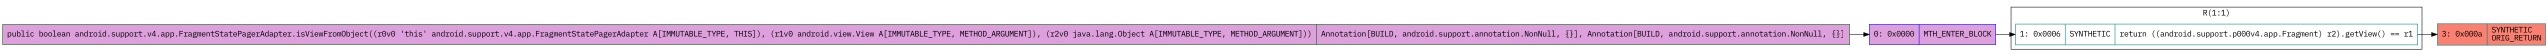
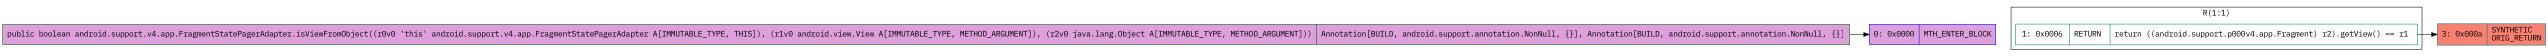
(2003, 34) -> none
(2090, 34) -> (2088, 34)
